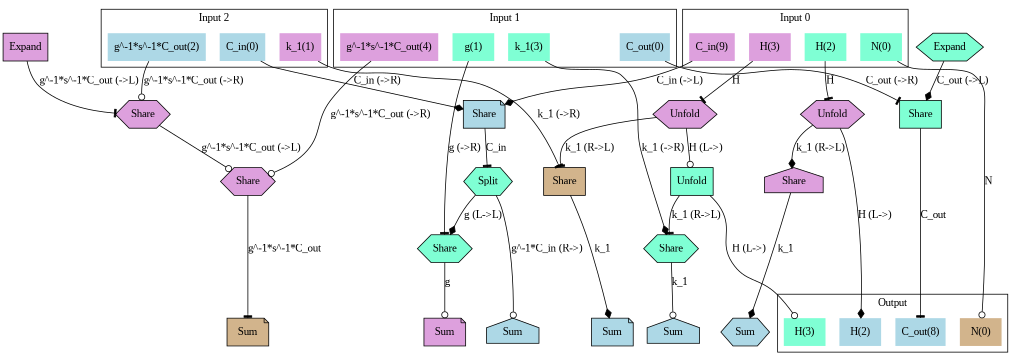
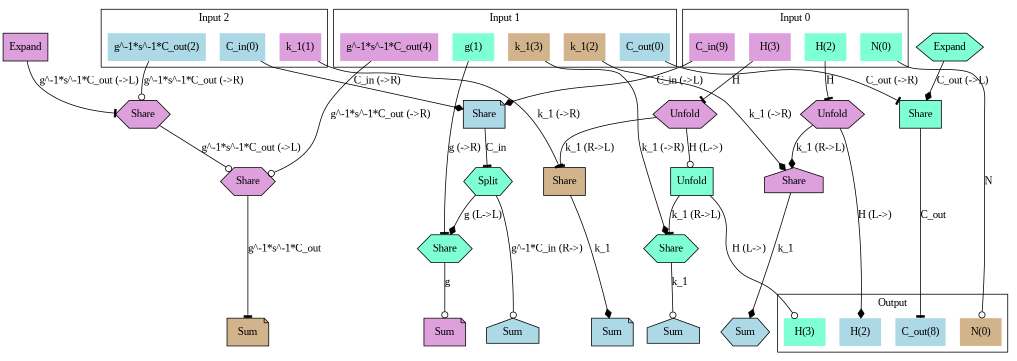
(529, 47) -> (529, 47)
none -> (585, 47)
